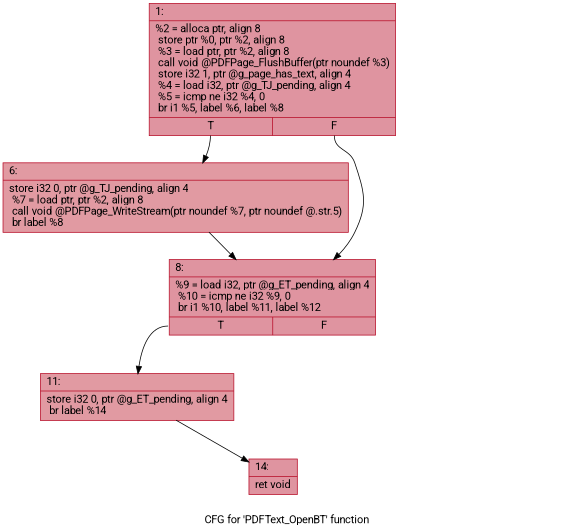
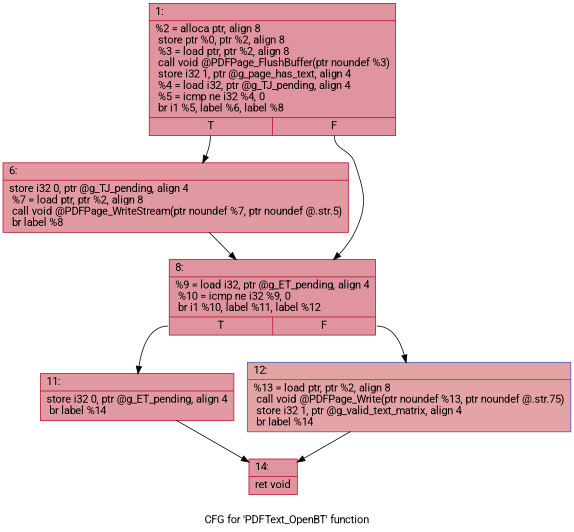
none -> (409, 397)
